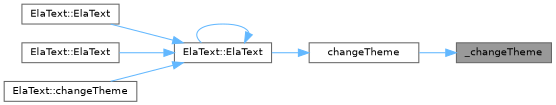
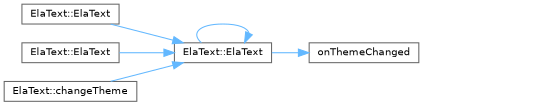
(364, 53) -> (364, 53)
(504, 53) -> none
